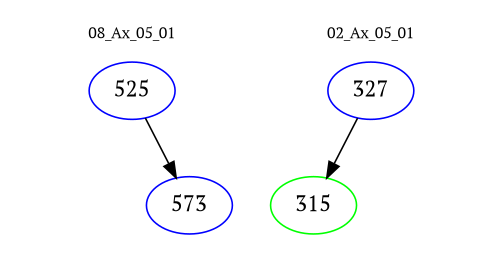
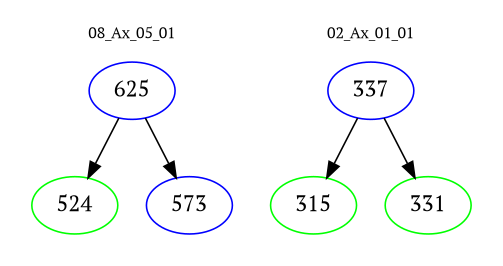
(371, 34) -> (371, 34)
(132, 91) -> (132, 91)
(371, 91) -> (371, 91)
none -> (75, 205)
none -> (428, 205)
